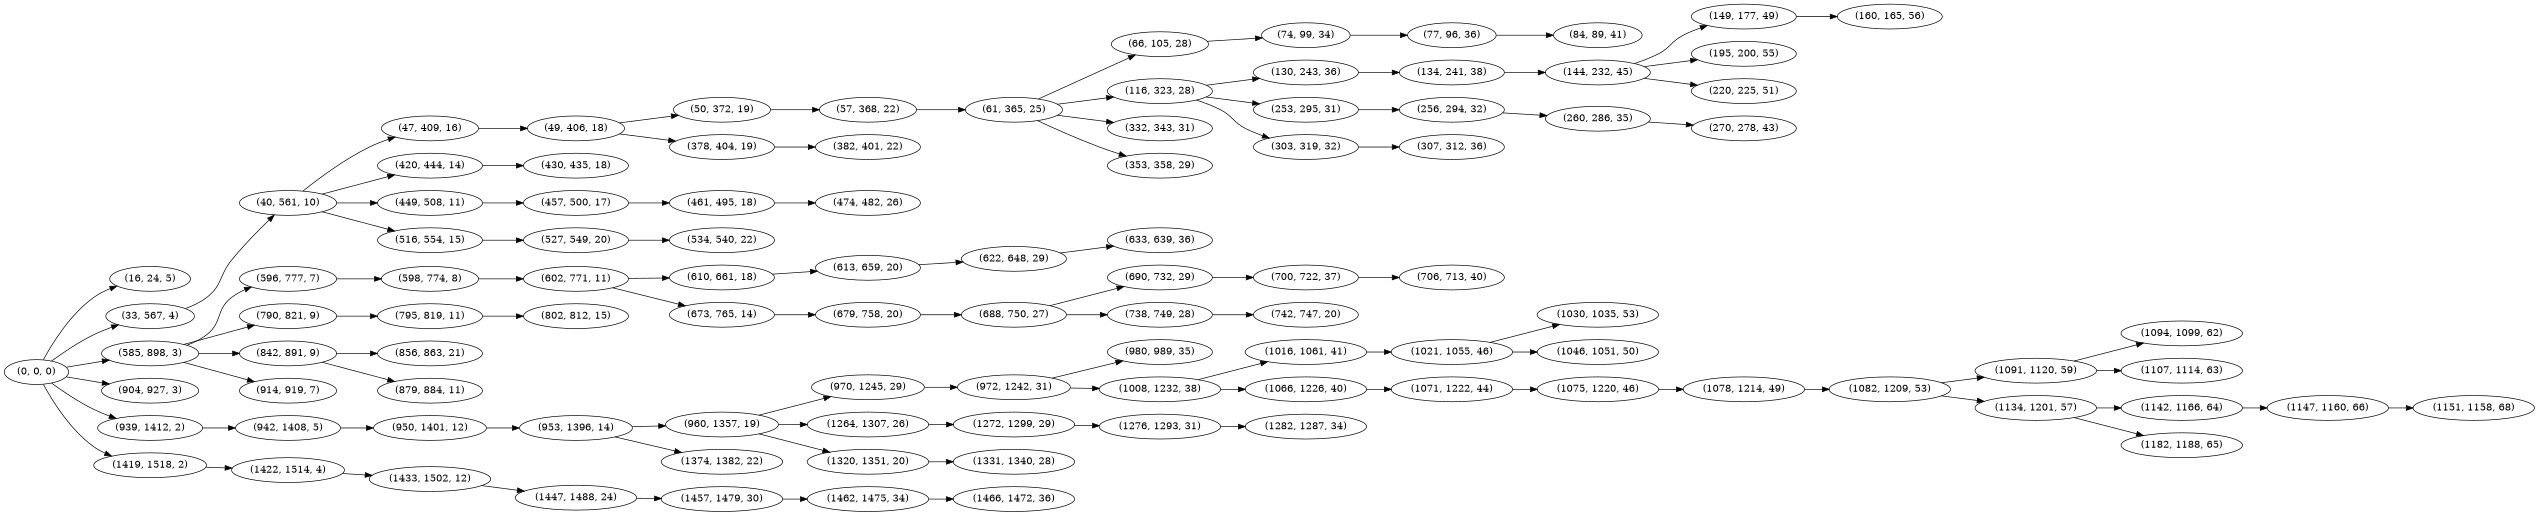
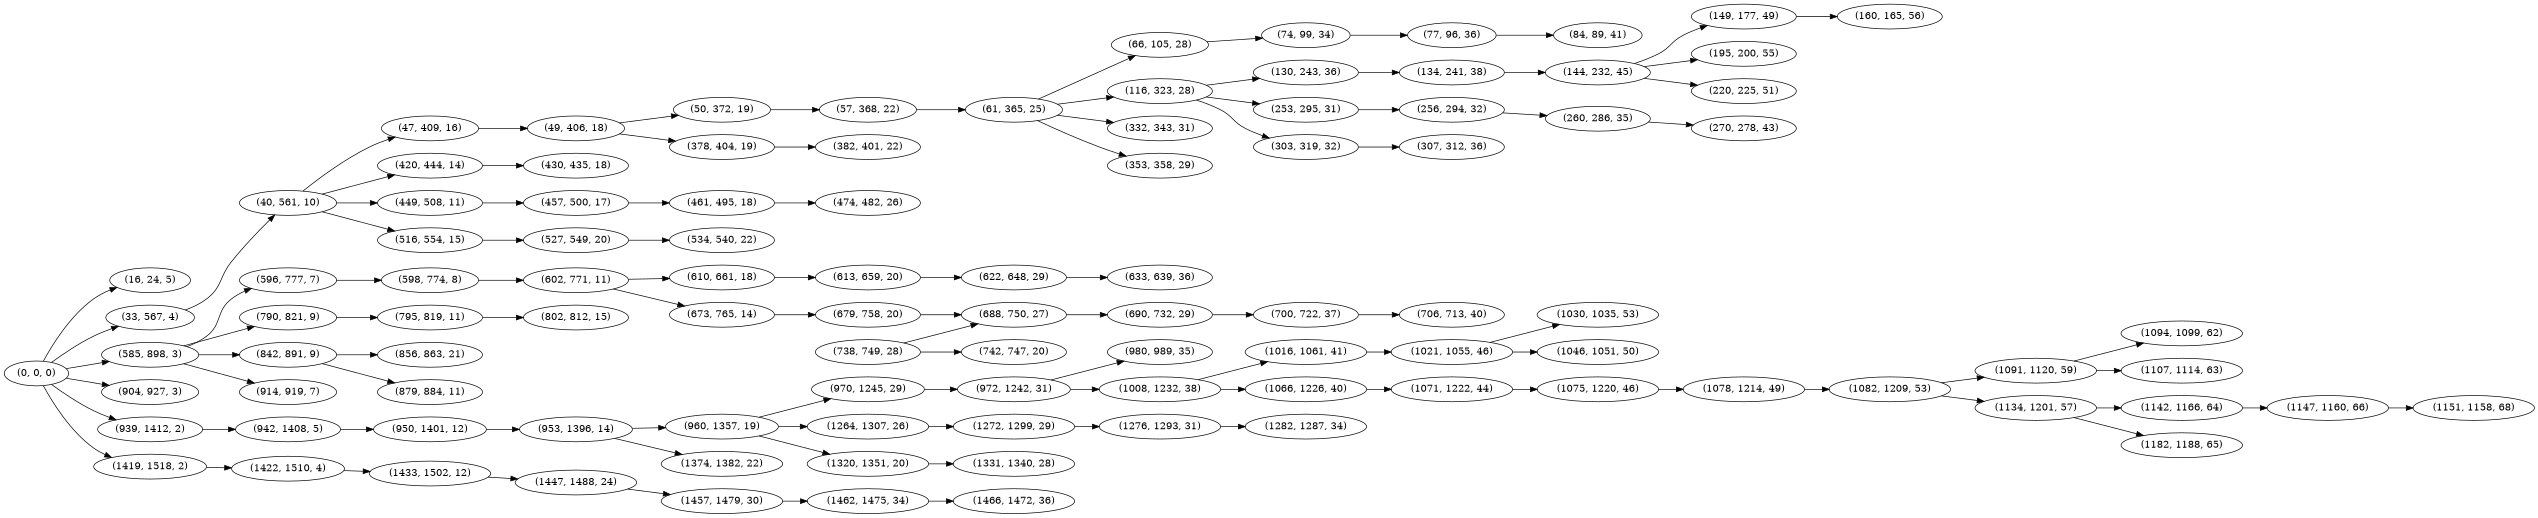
(1083, 315) -> (937, 334)
(288, 470) -> (288, 469)
